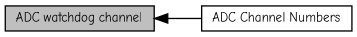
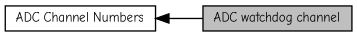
(185, 18) -> (186, 18)
